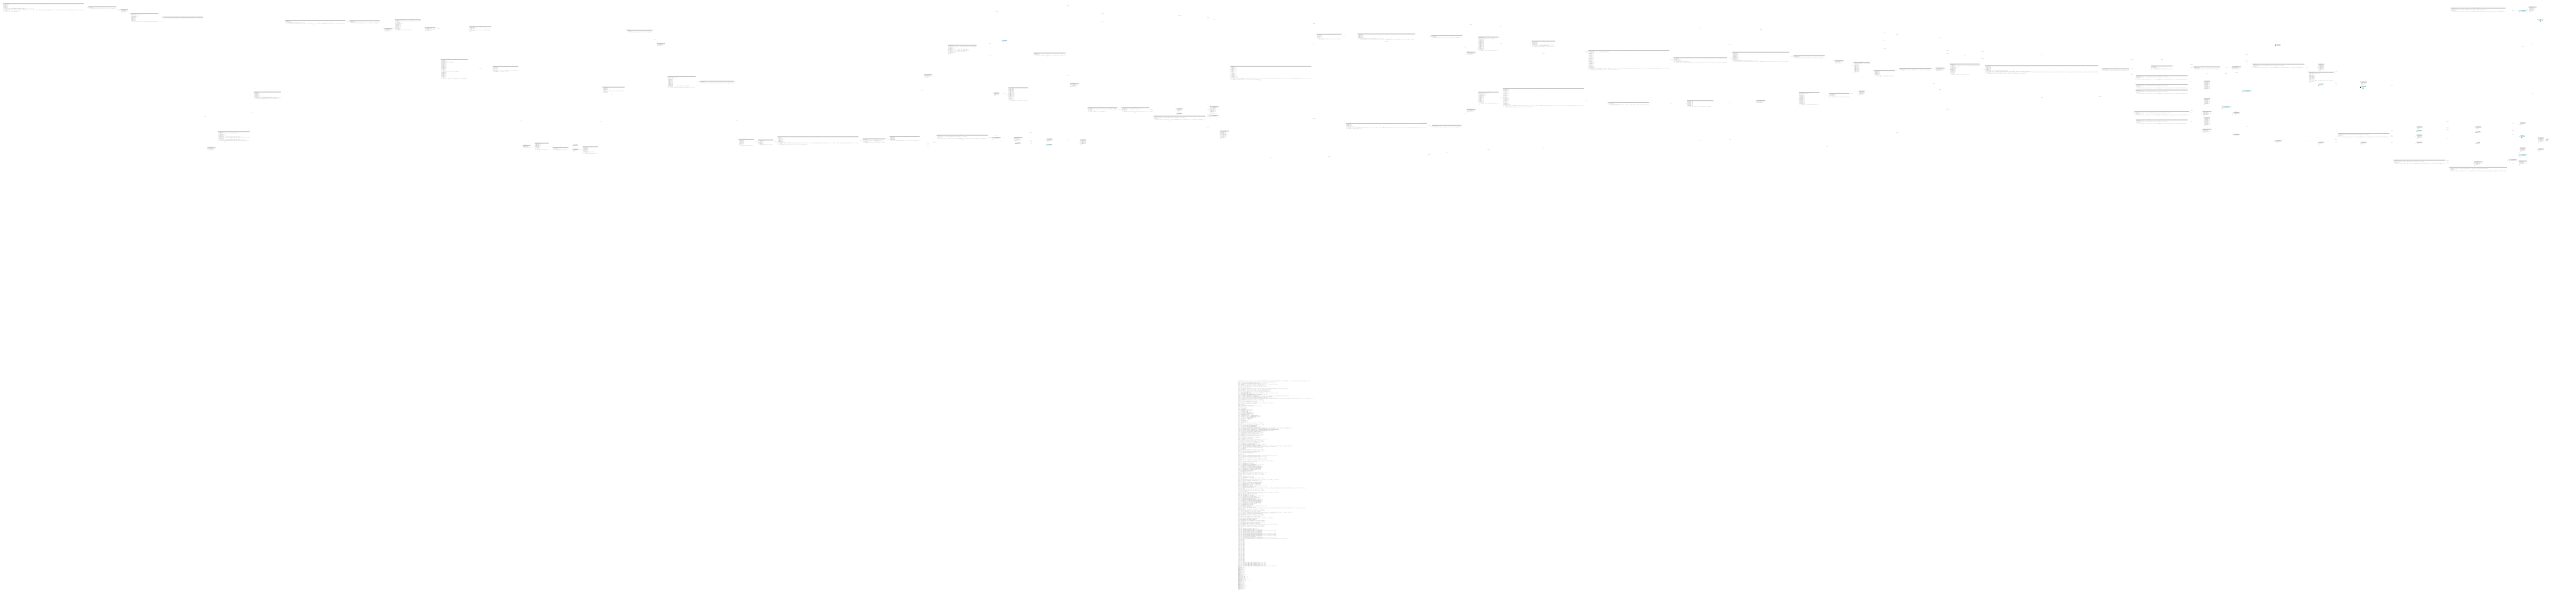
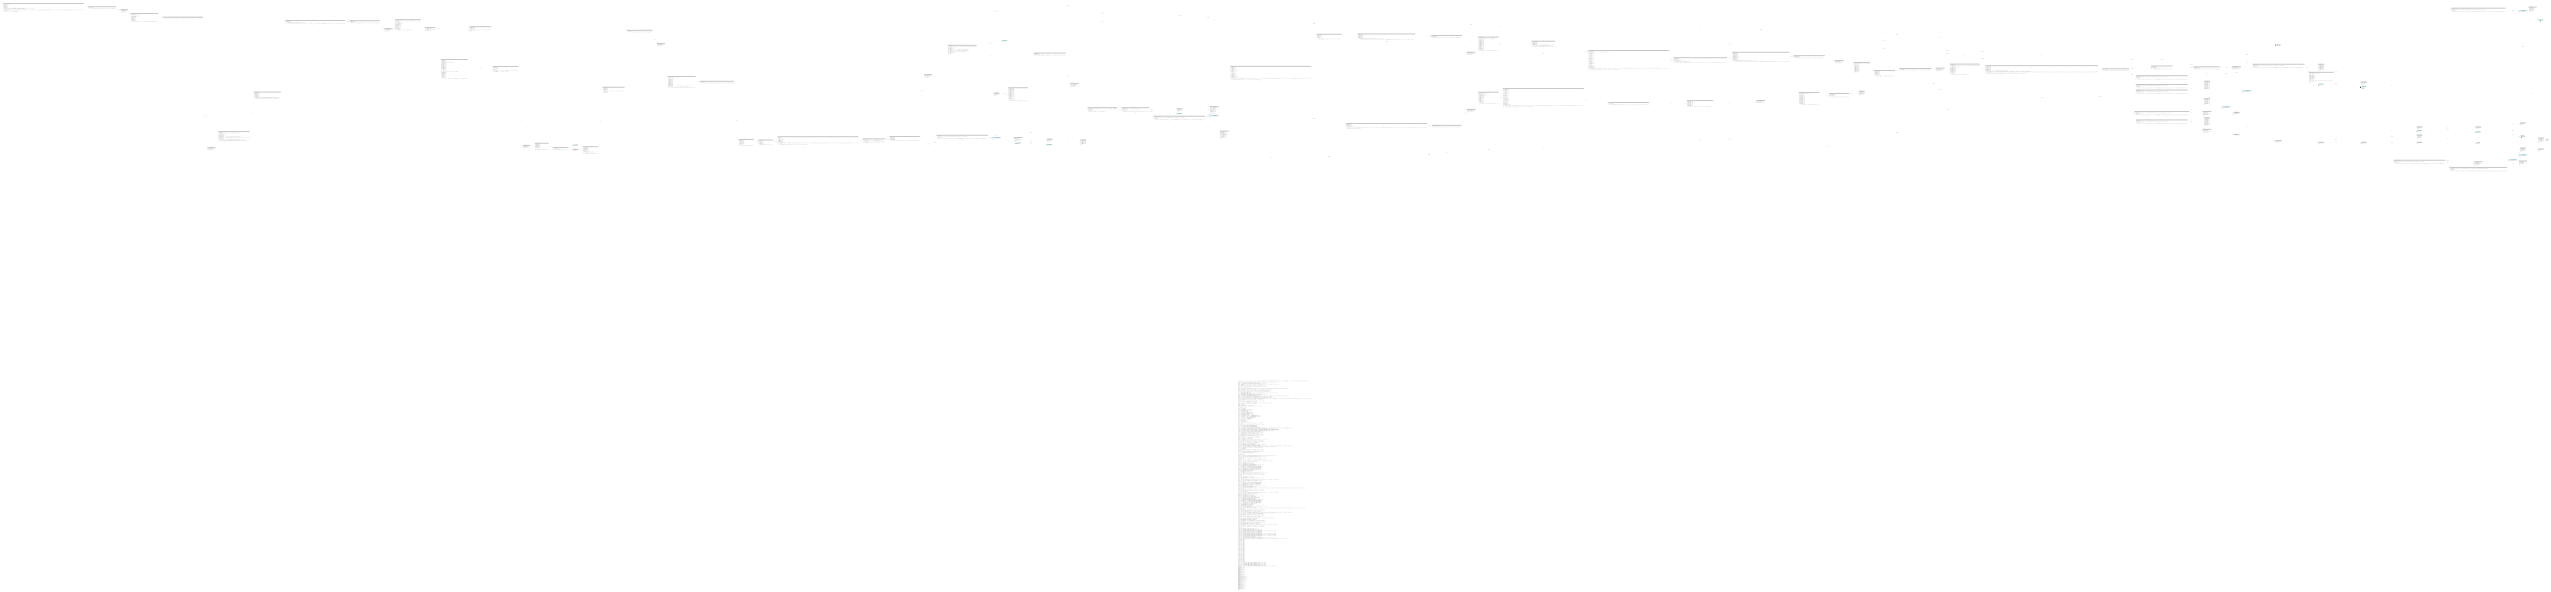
(2364, 135) -> none
